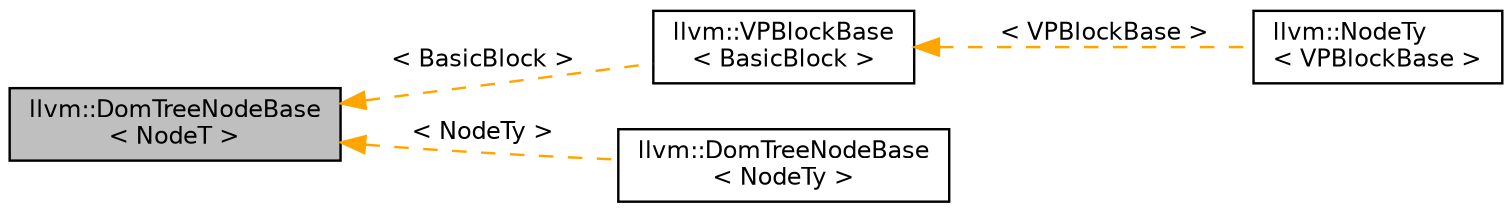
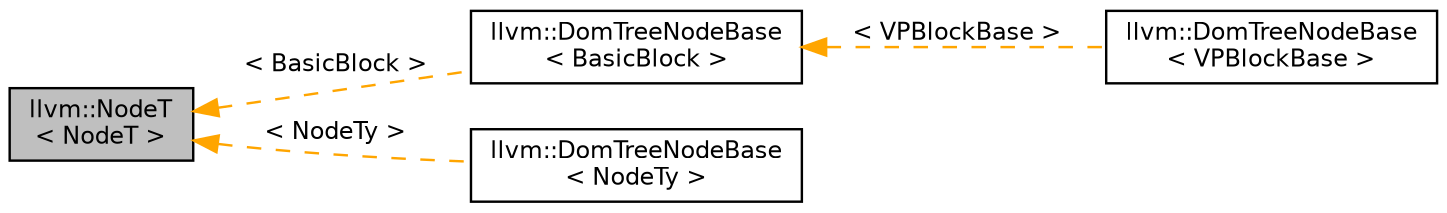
(784, 47) -> (636, 47)
(1378, 47) -> (1272, 47)
(175, 124) -> (101, 124)
